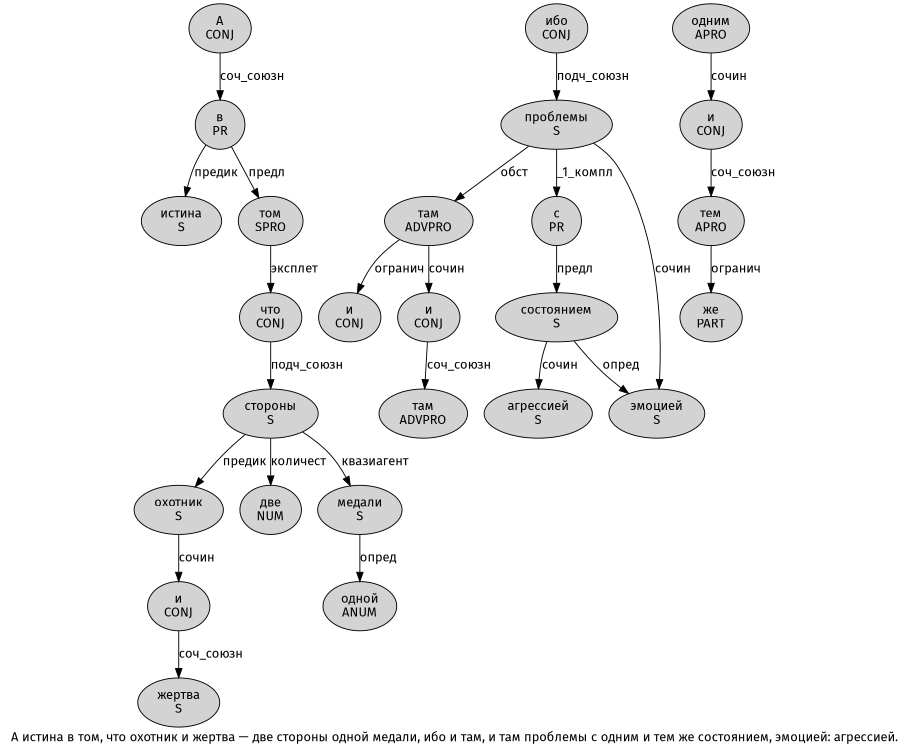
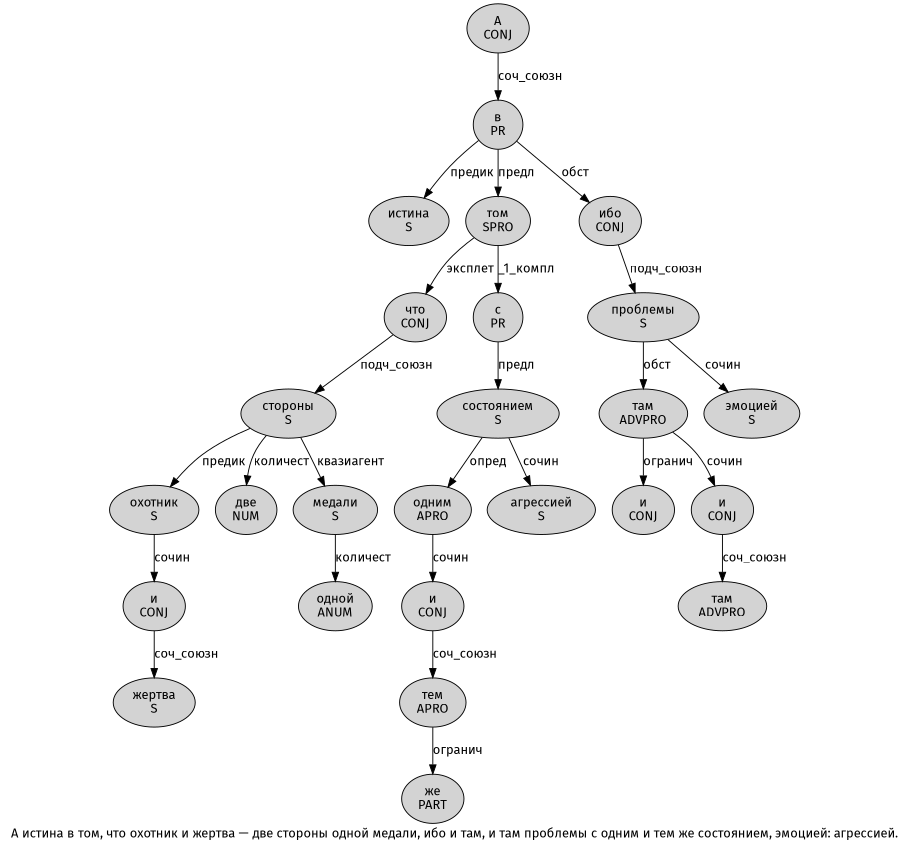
(557, 168) -> (498, 264)
none -> (549, 169)
(596, 366) -> (468, 459)
(378, 558) -> (363, 558)
